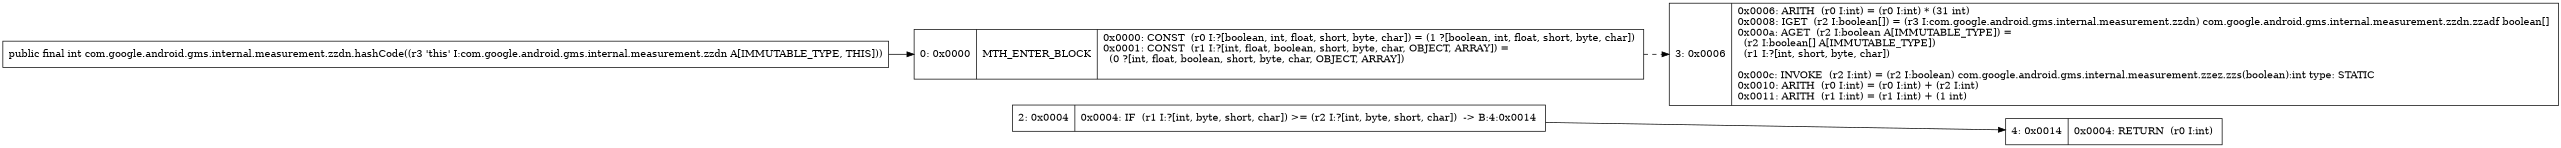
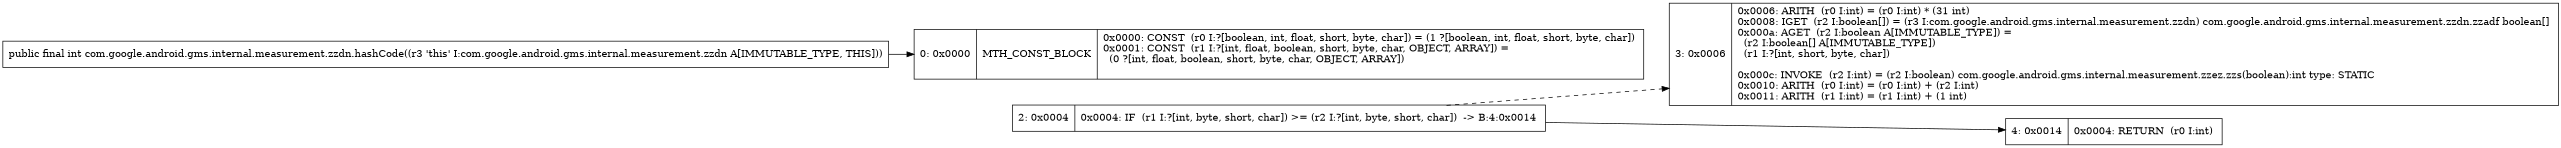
(1037, 54) -> (1037, 54)
(1653, 54) -> (1554, 97)
